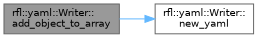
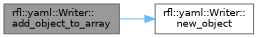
(204, 19) -> (204, 19)
